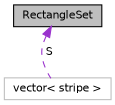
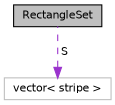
(42, 58) -> (58, 47)
